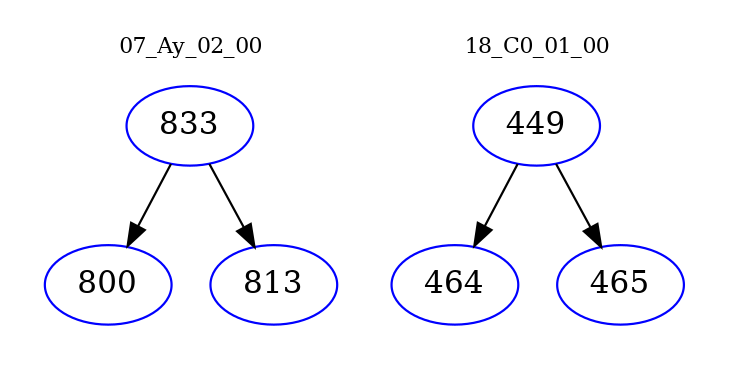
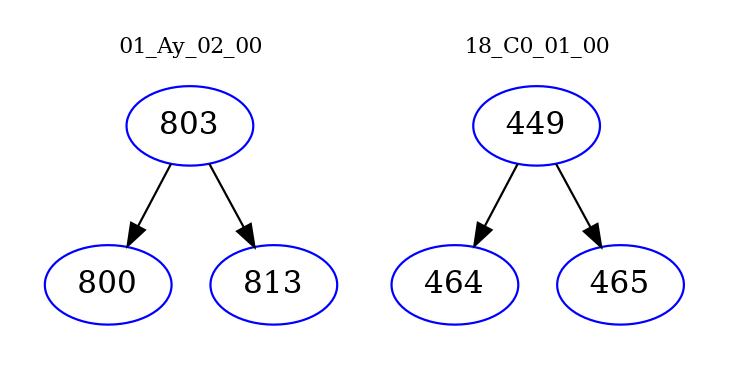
(191, 47) -> (191, 47)
(190, 126) -> (190, 126)
